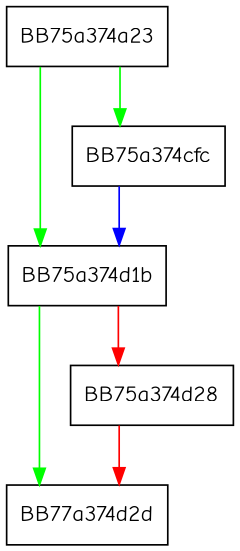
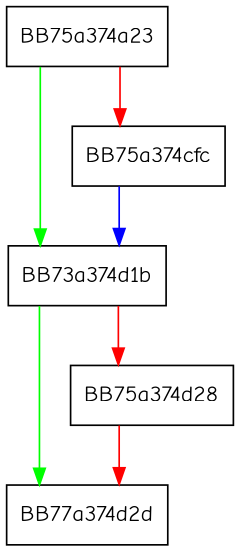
(120, 88) -> (120, 88)
(87, 276) -> (87, 276)
